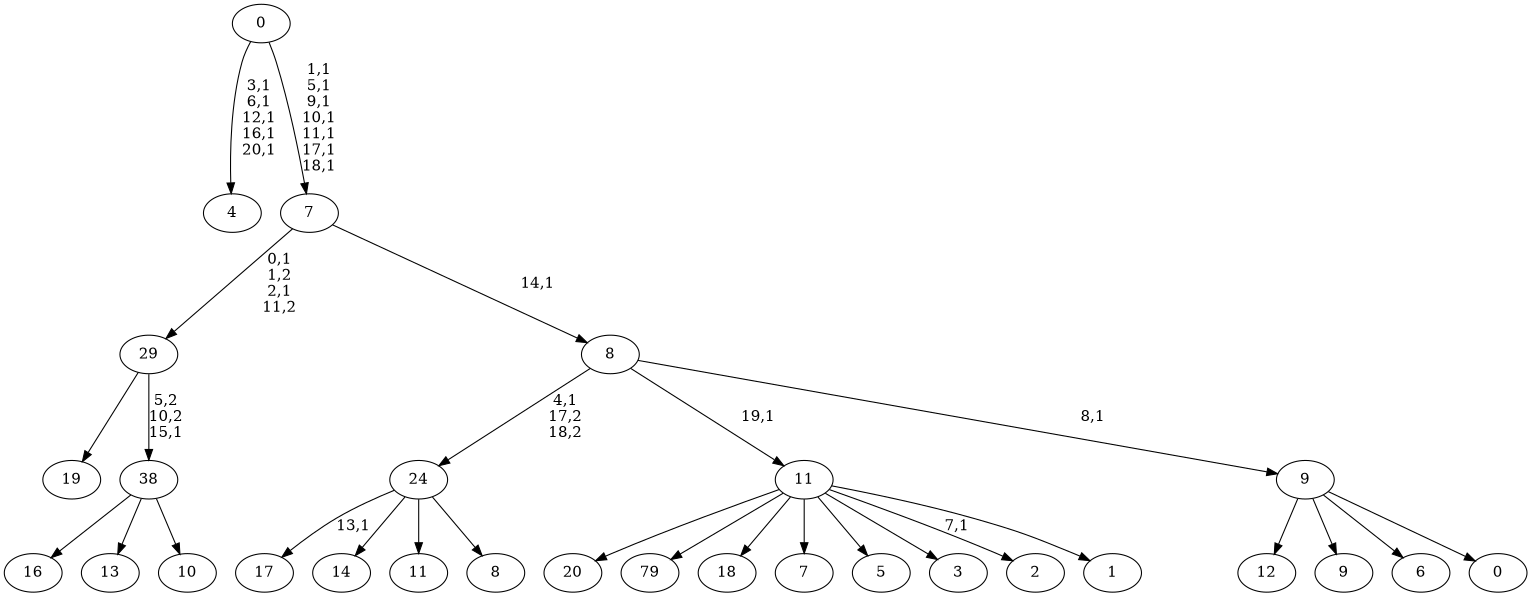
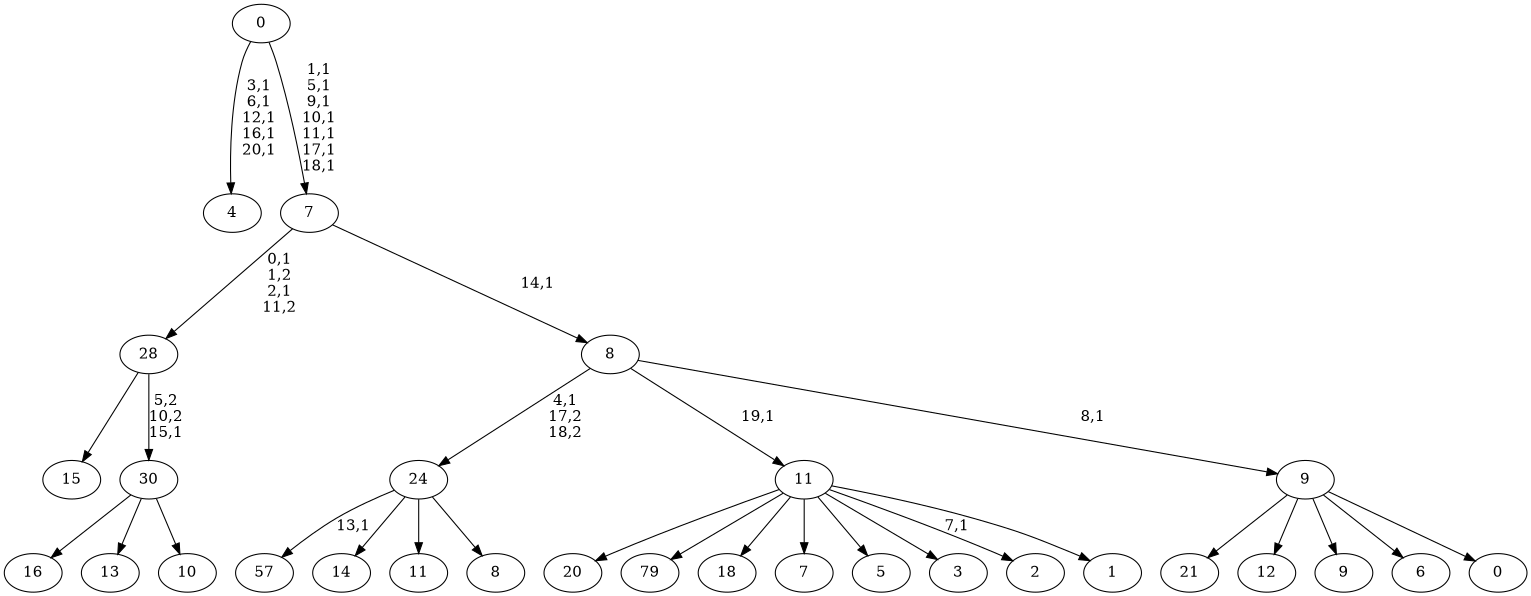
(149, 354) -> (149, 354)
(72, 480) -> (72, 480)
(149, 480) -> (149, 480)
(264, 573) -> (264, 573)
none -> (1190, 573)
